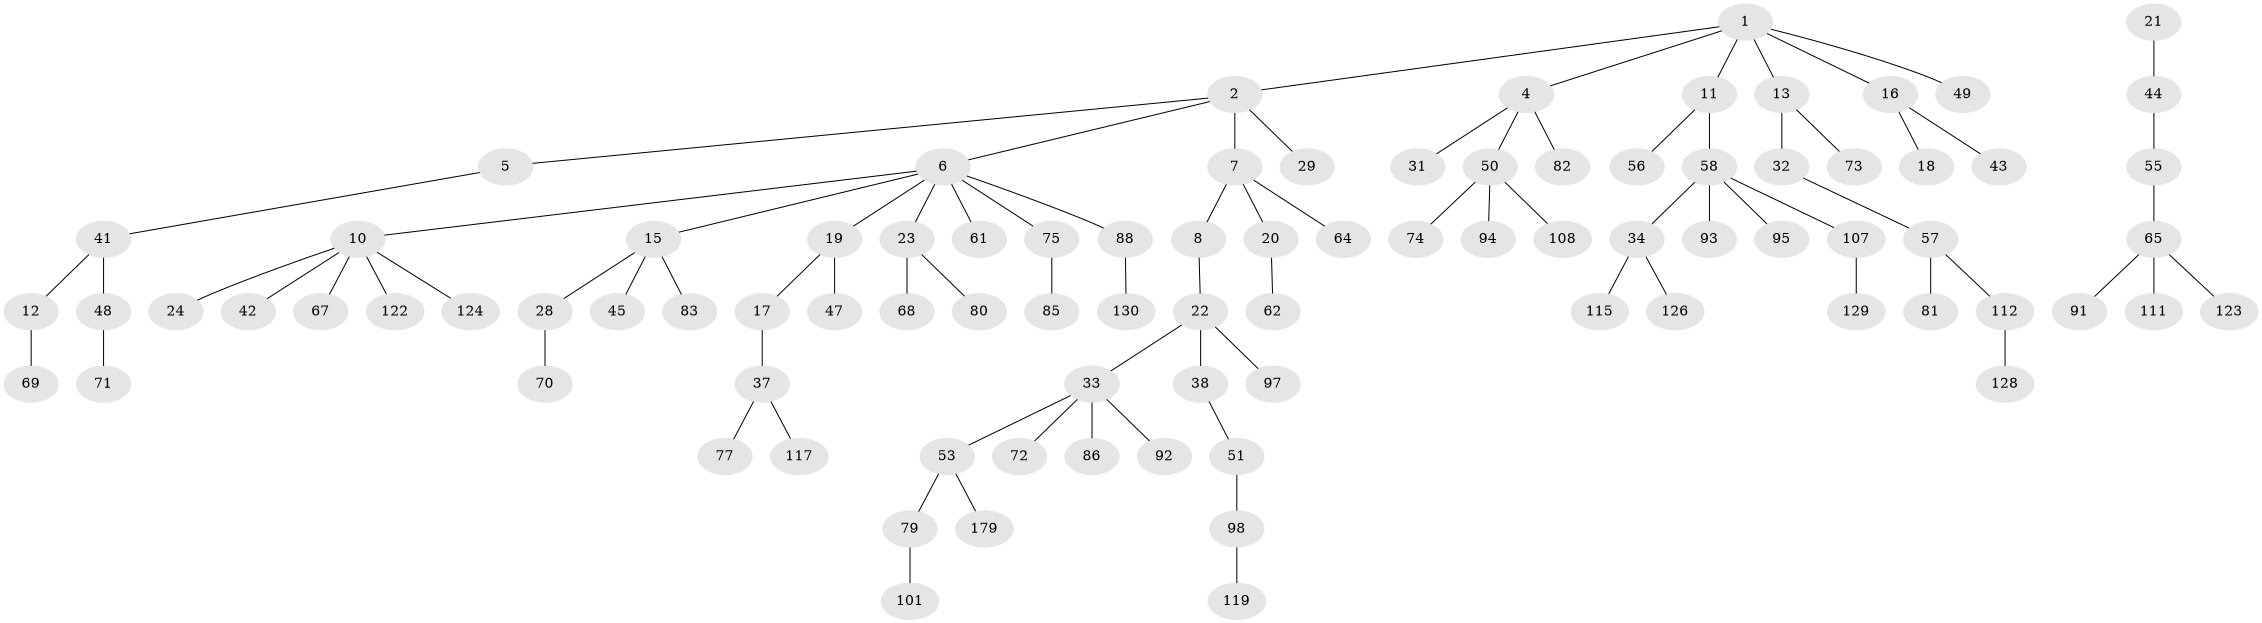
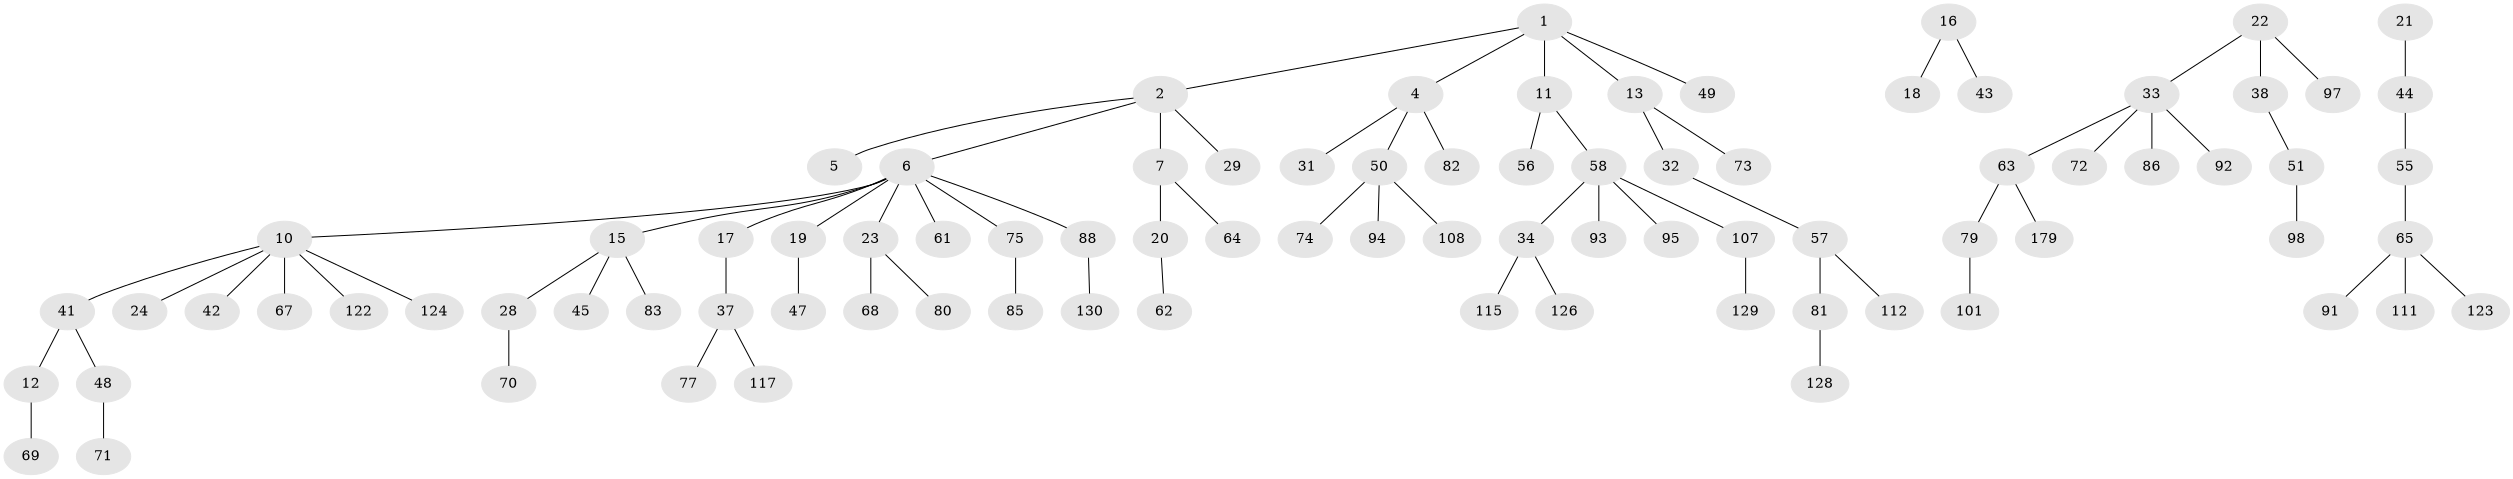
(1818, 58) -> none
(305, 203) -> (173, 270)
(1199, 239) -> none
(799, 275) -> (788, 212)
(2005, 348) -> (1820, 348)
(947, 457) -> (2007, 167)
(1237, 601) -> none
